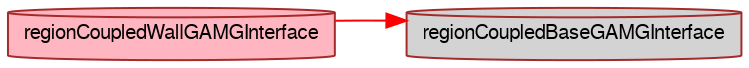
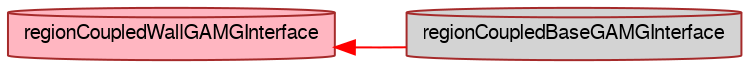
(361, 21) -> (381, 47)
